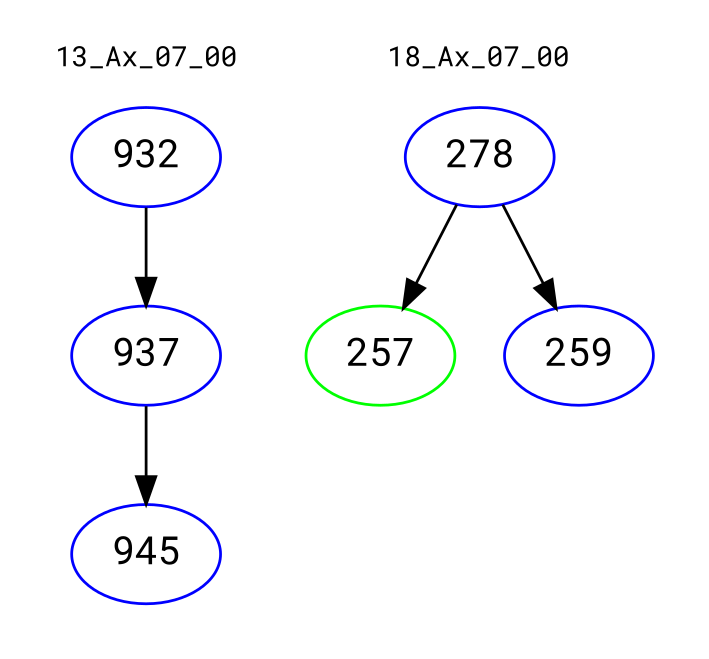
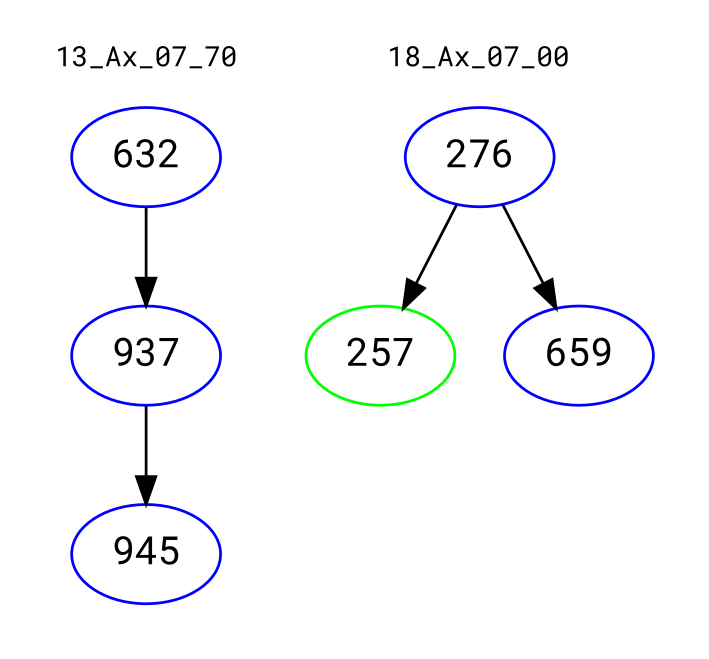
(147, 59) -> (147, 59)
(146, 157) -> (146, 157)
(480, 157) -> (480, 157)
(579, 356) -> (579, 356)
